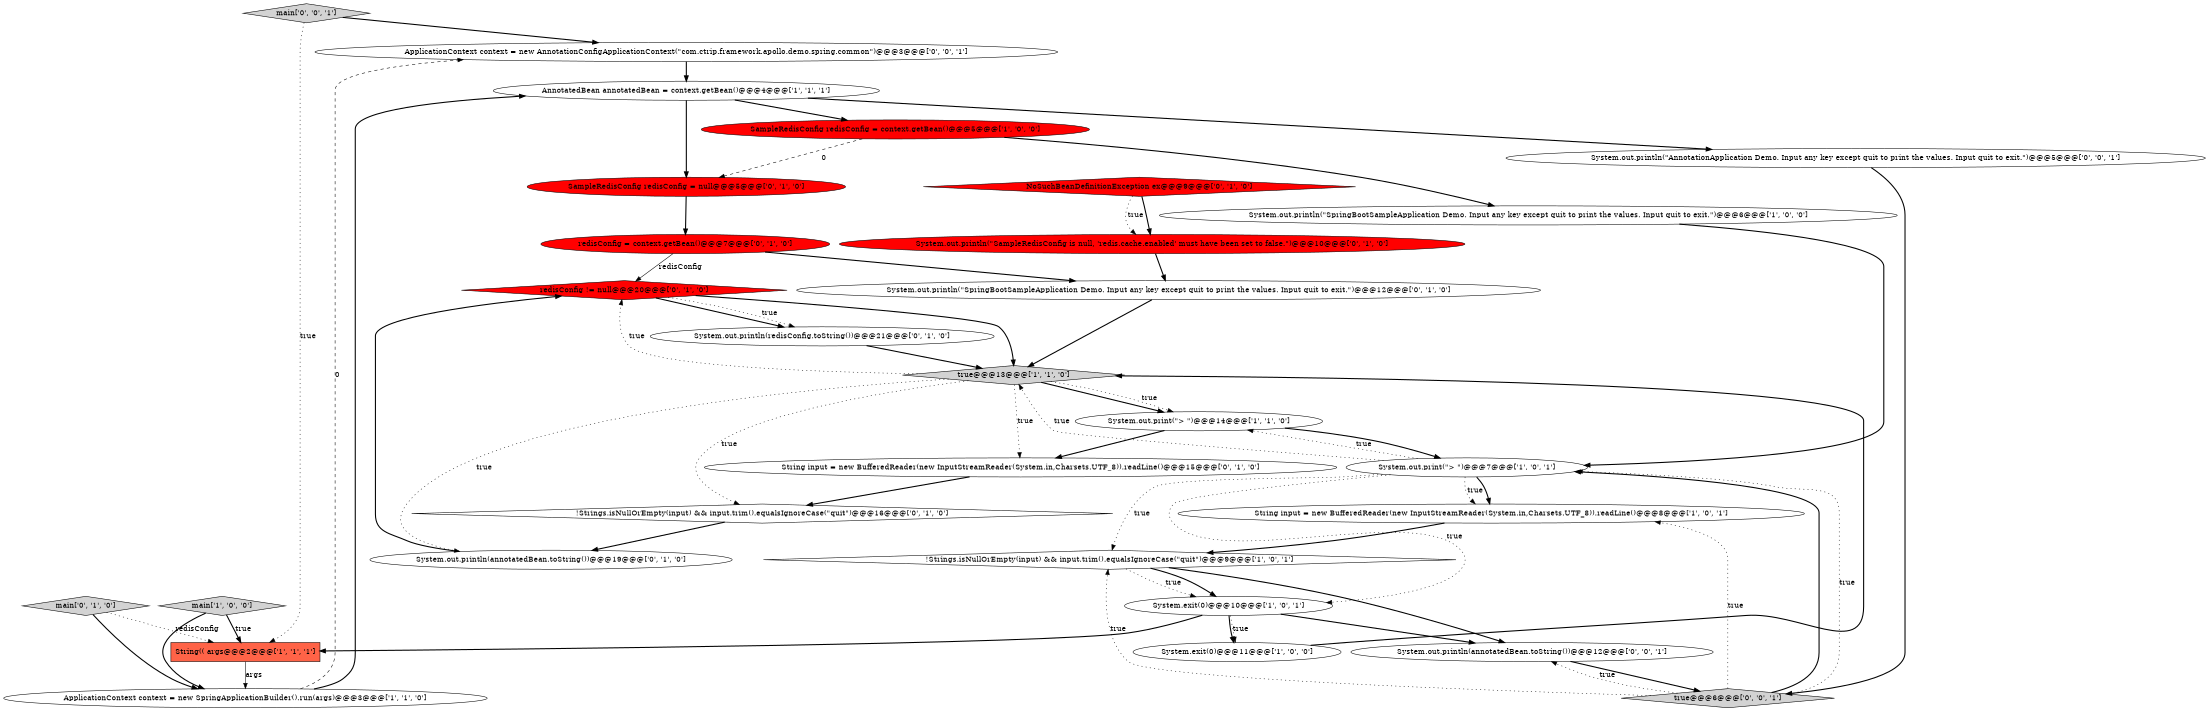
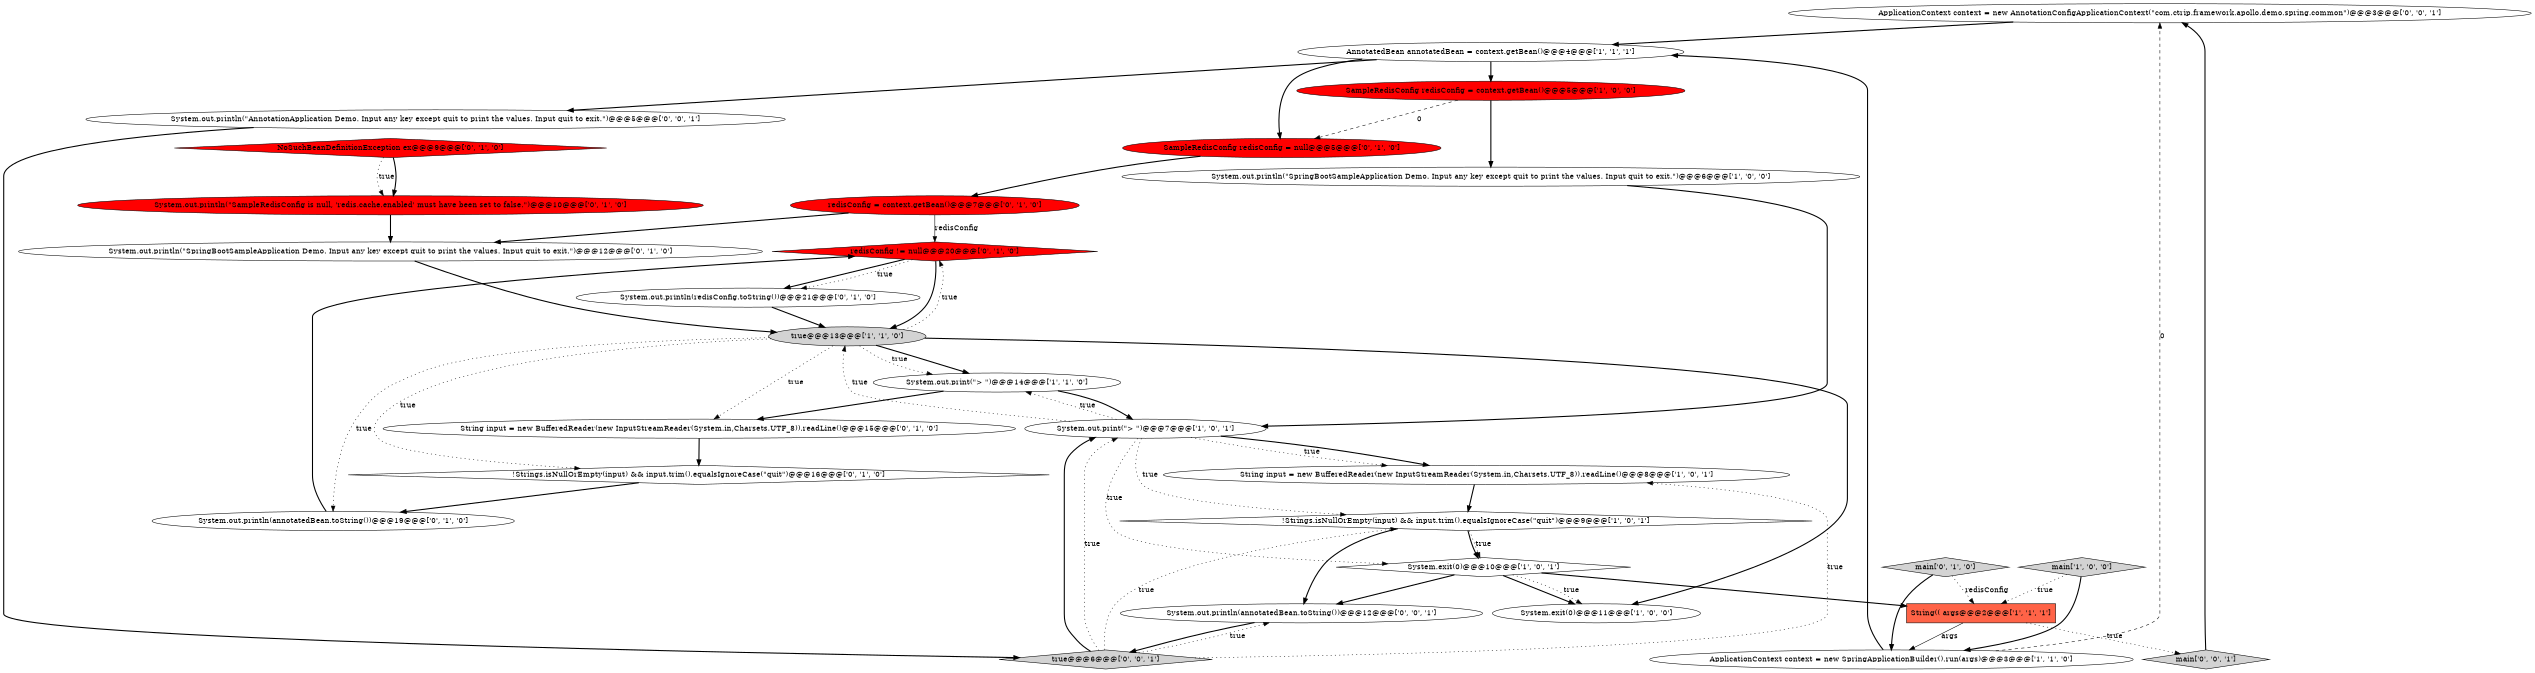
(300, 336) -> (2108, 639)
(1014, 375) -> (847, 336)
(1864, 426) -> (1556, 361)
(1229, 606) -> (1483, 567)
(232, 626) -> (2037, 588)
